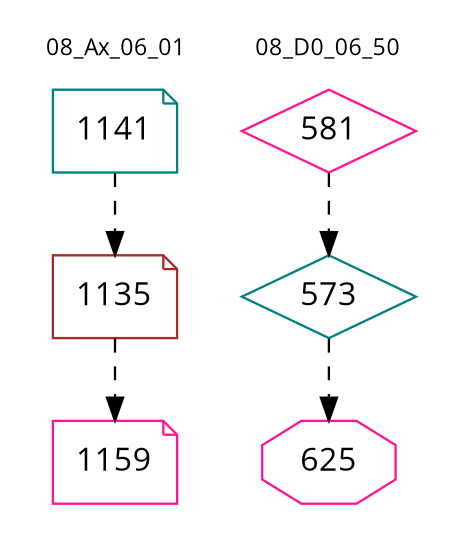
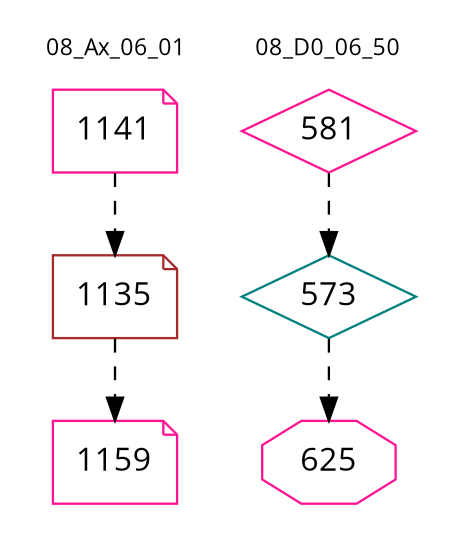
(115, 131) -> (115, 131)
